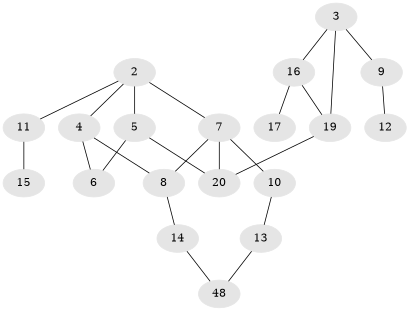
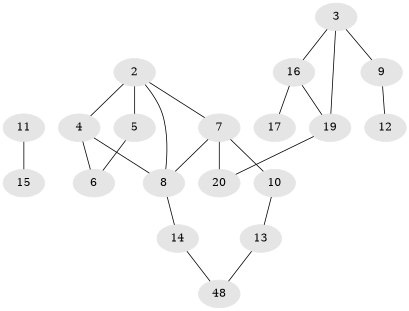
(79, 100) -> (165, 124)
(177, 155) -> none
